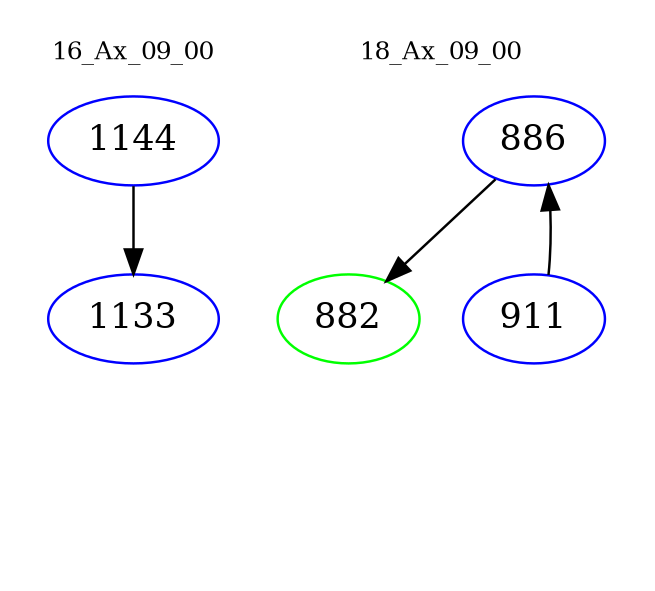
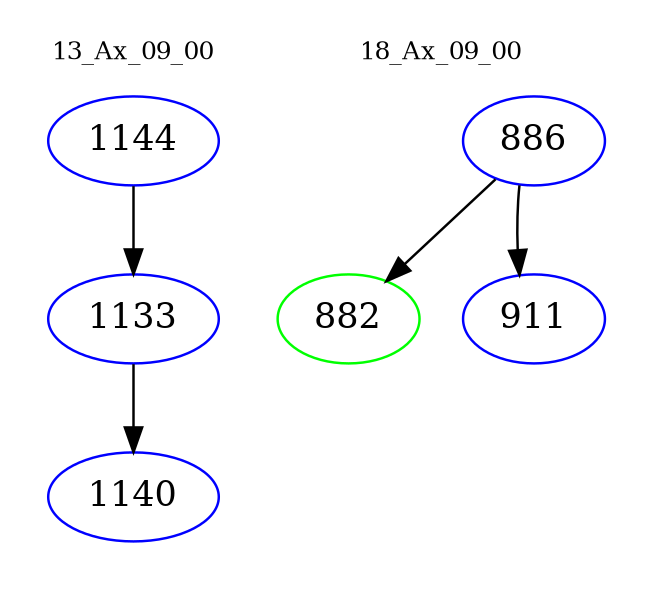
(134, 53) -> (134, 53)
(551, 243) -> (517, 217)
none -> (134, 497)
